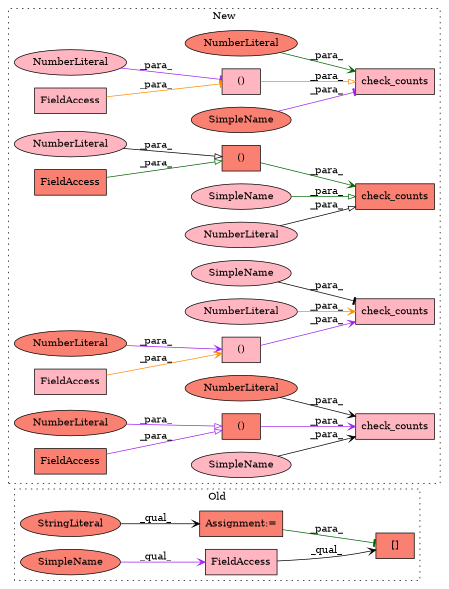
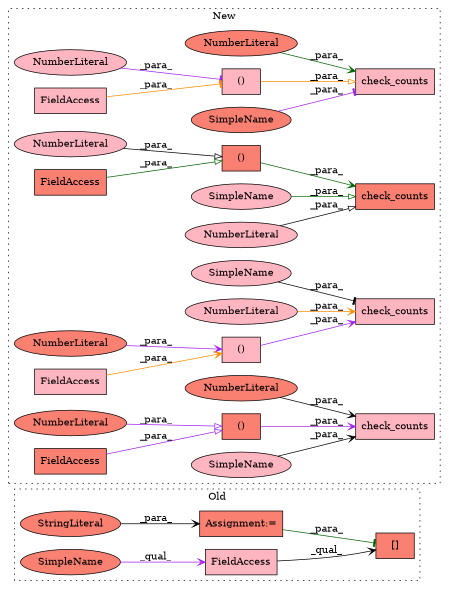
(156, 518) -> (156, 518)
